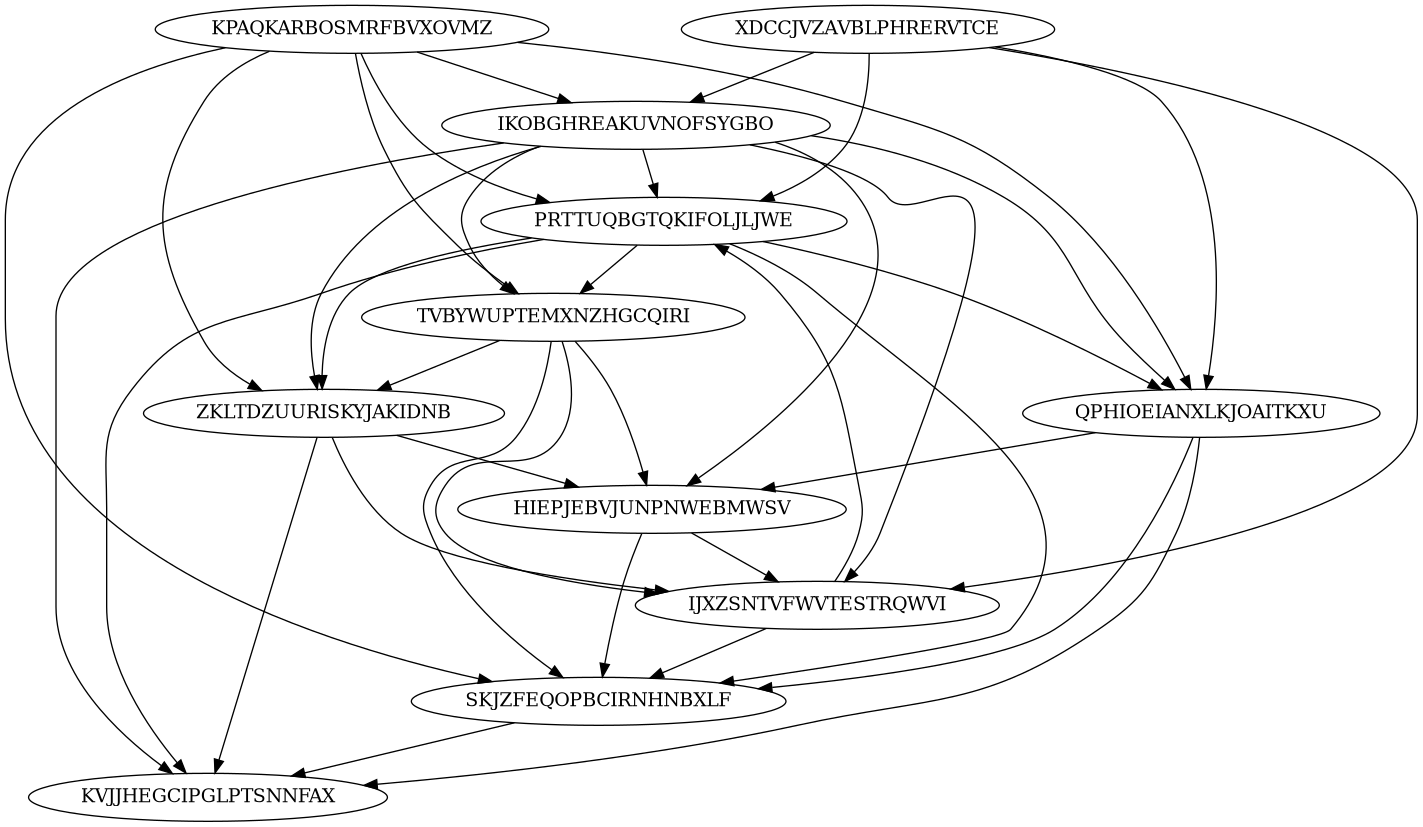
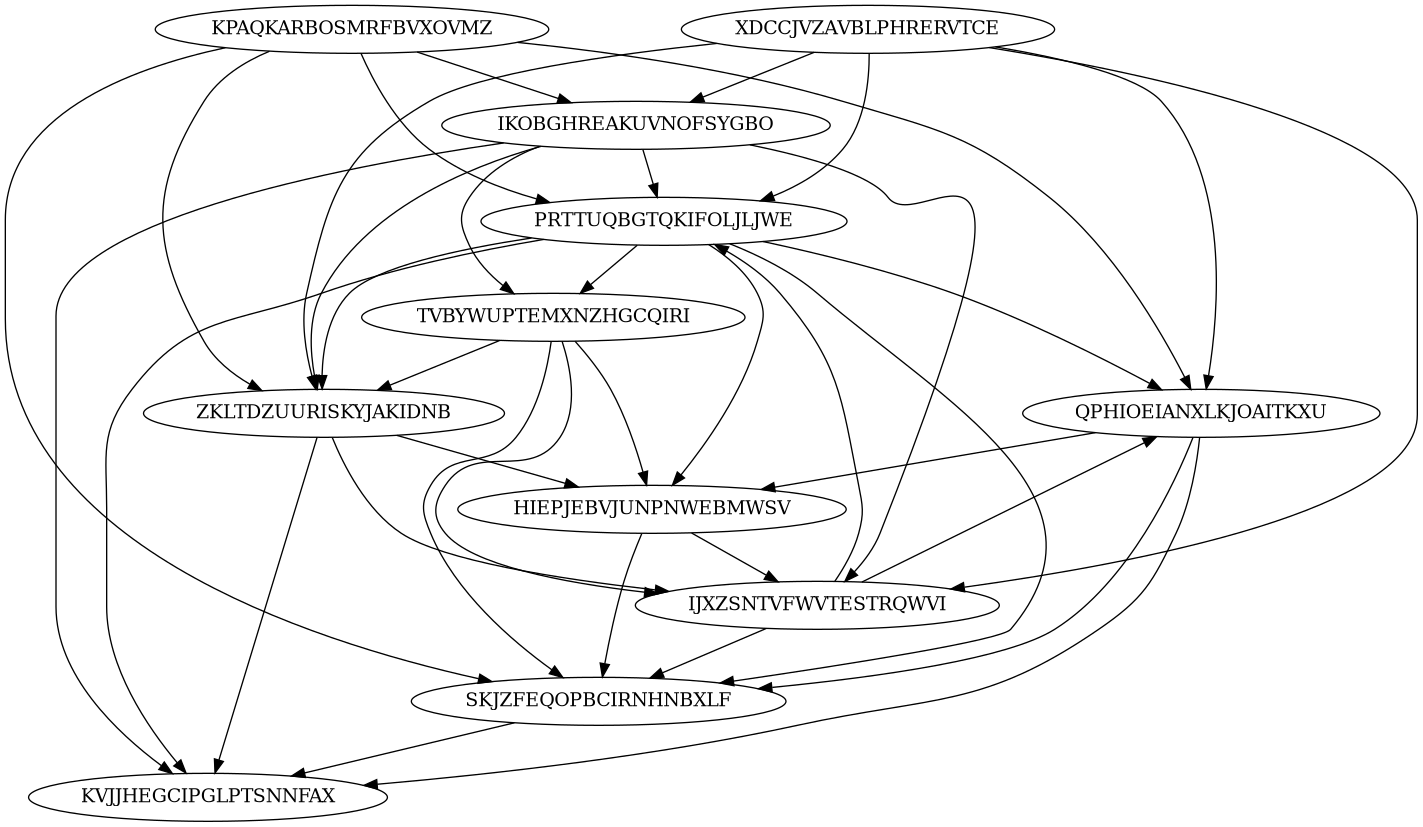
none -> (418, 109)
(405, 187) -> none
(1022, 209) -> (1003, 512)
(864, 308) -> (752, 358)
